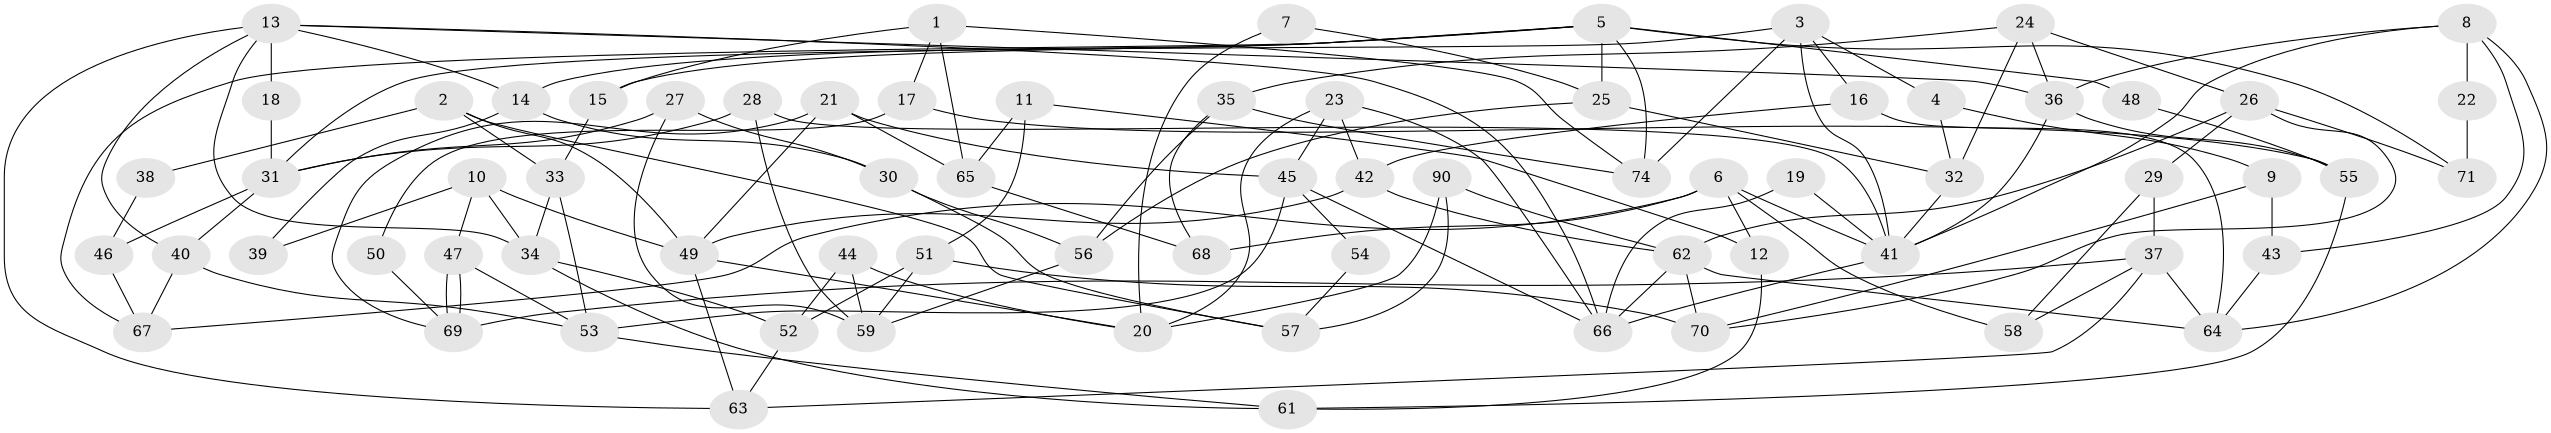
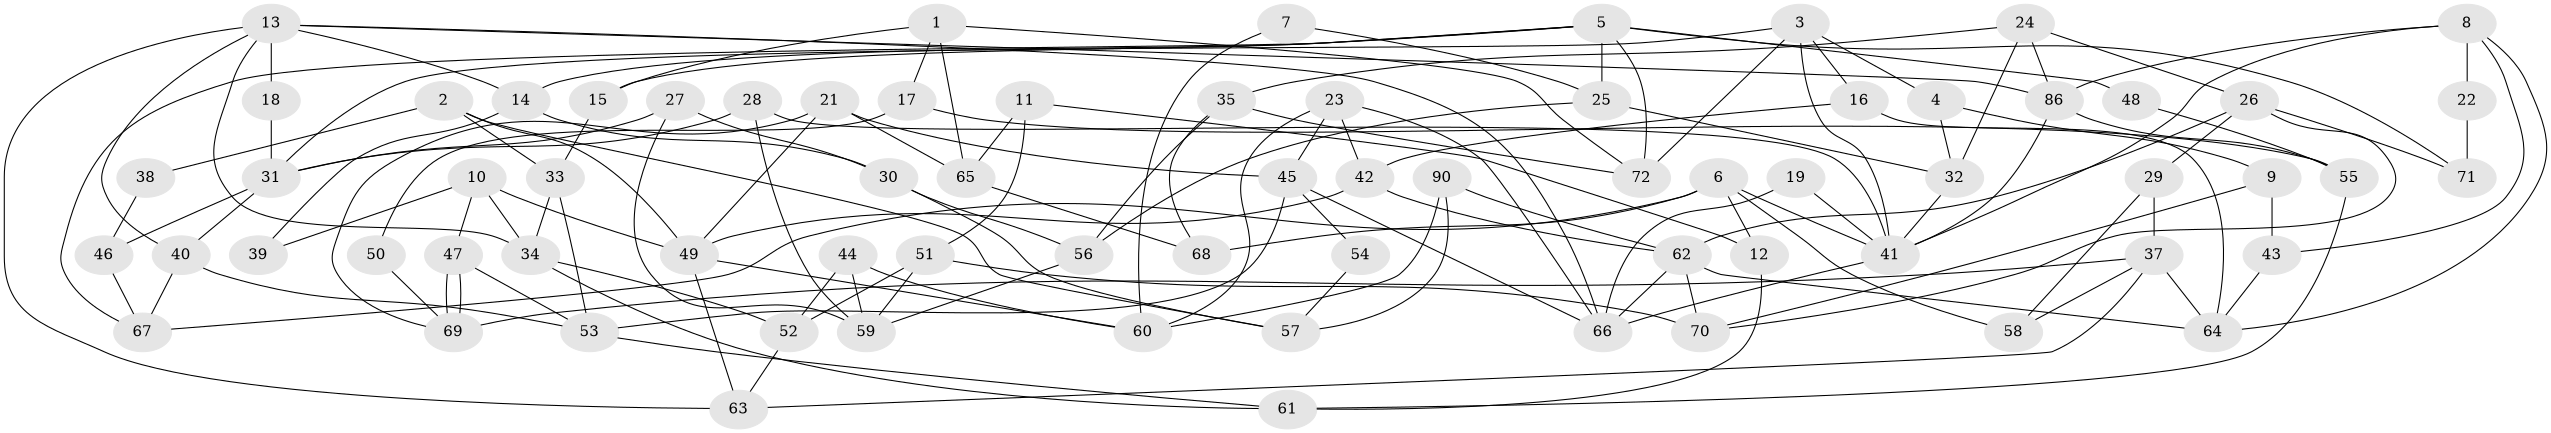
(2054, 101) -> (2054, 101)
(1642, 178) -> (1642, 178)
(1143, 332) -> (1143, 332)
